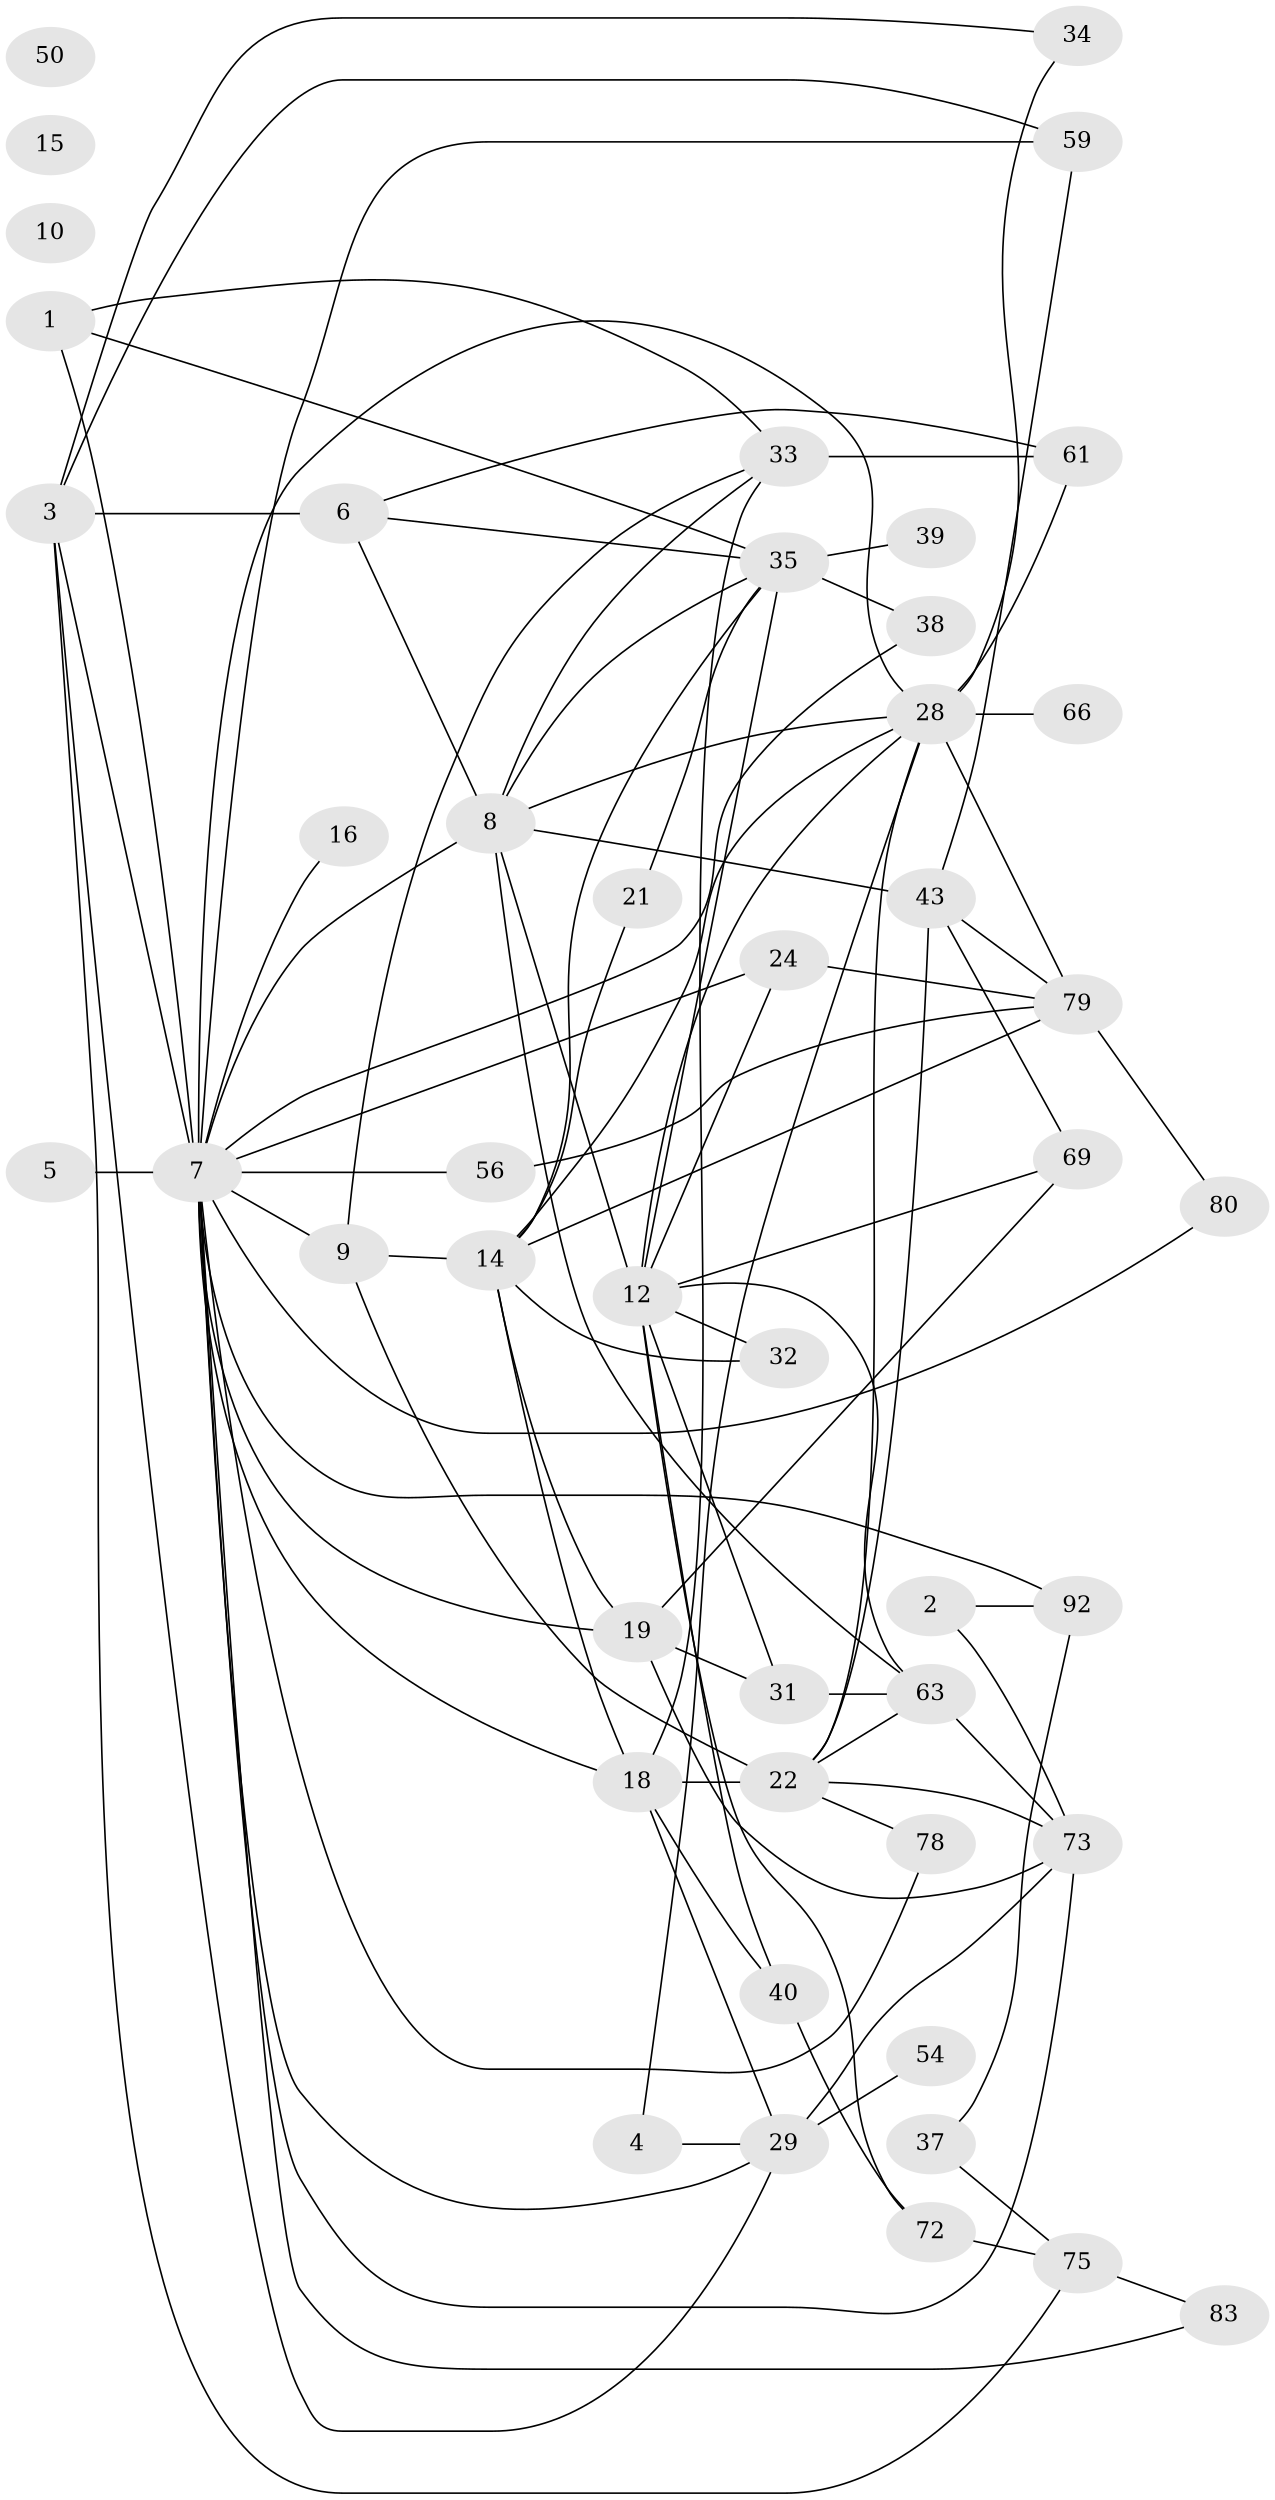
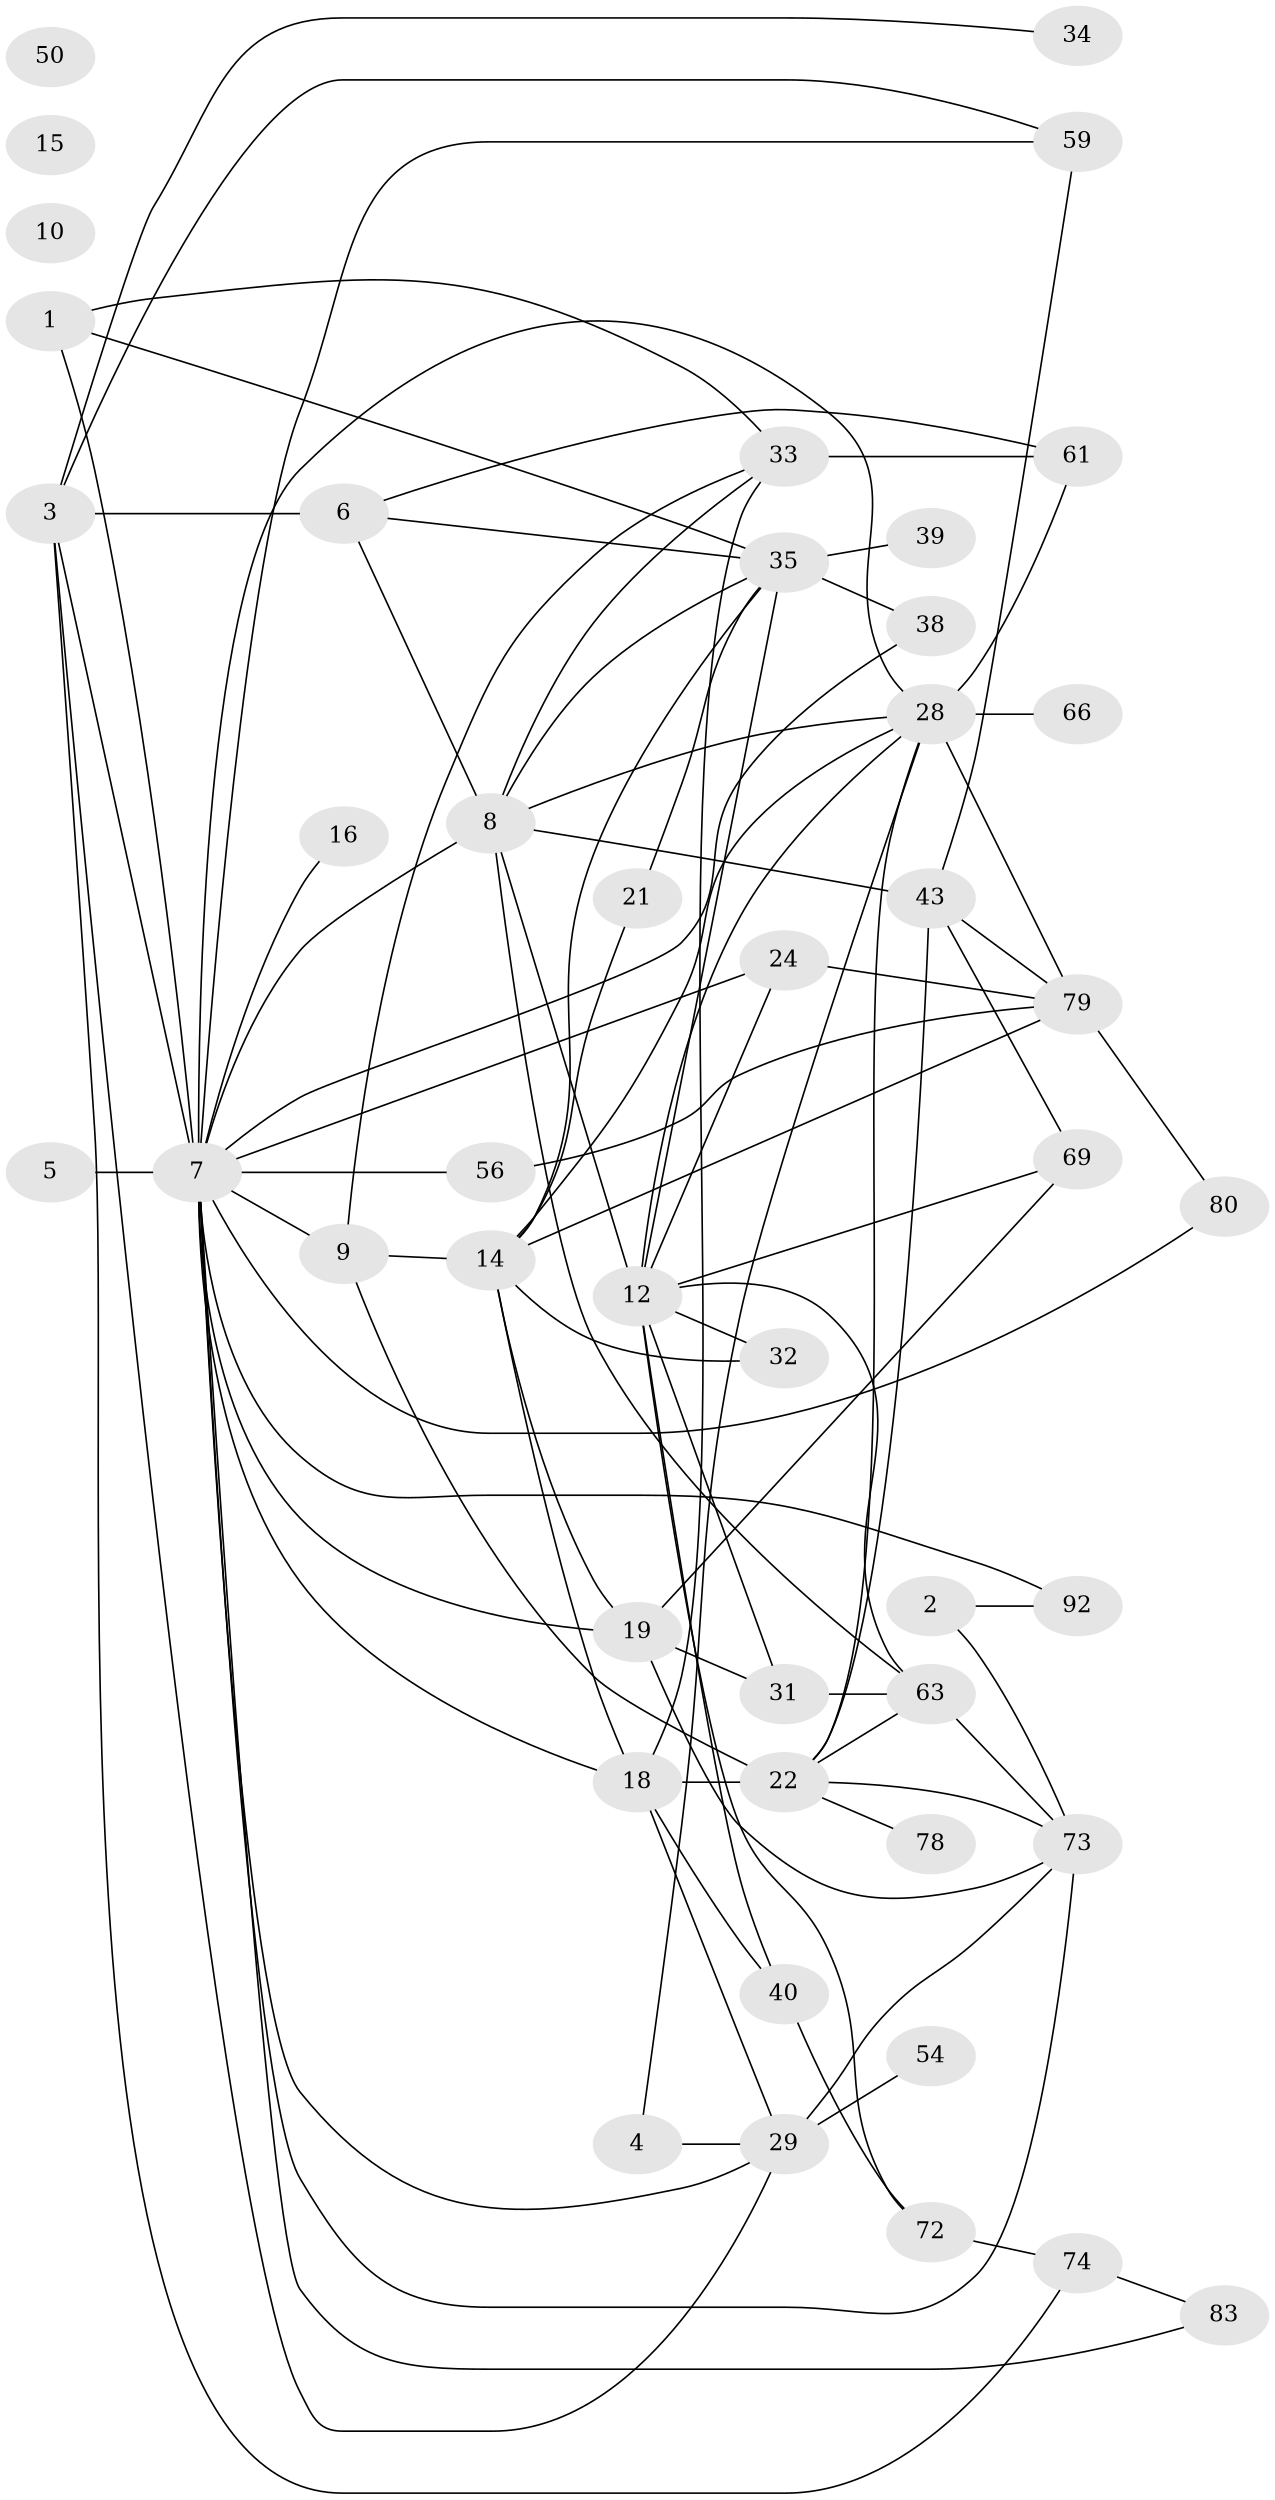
(1011, 378) -> none
(356, 1925) -> none
(931, 2144) -> none
(1078, 2263) -> (1078, 2263)
